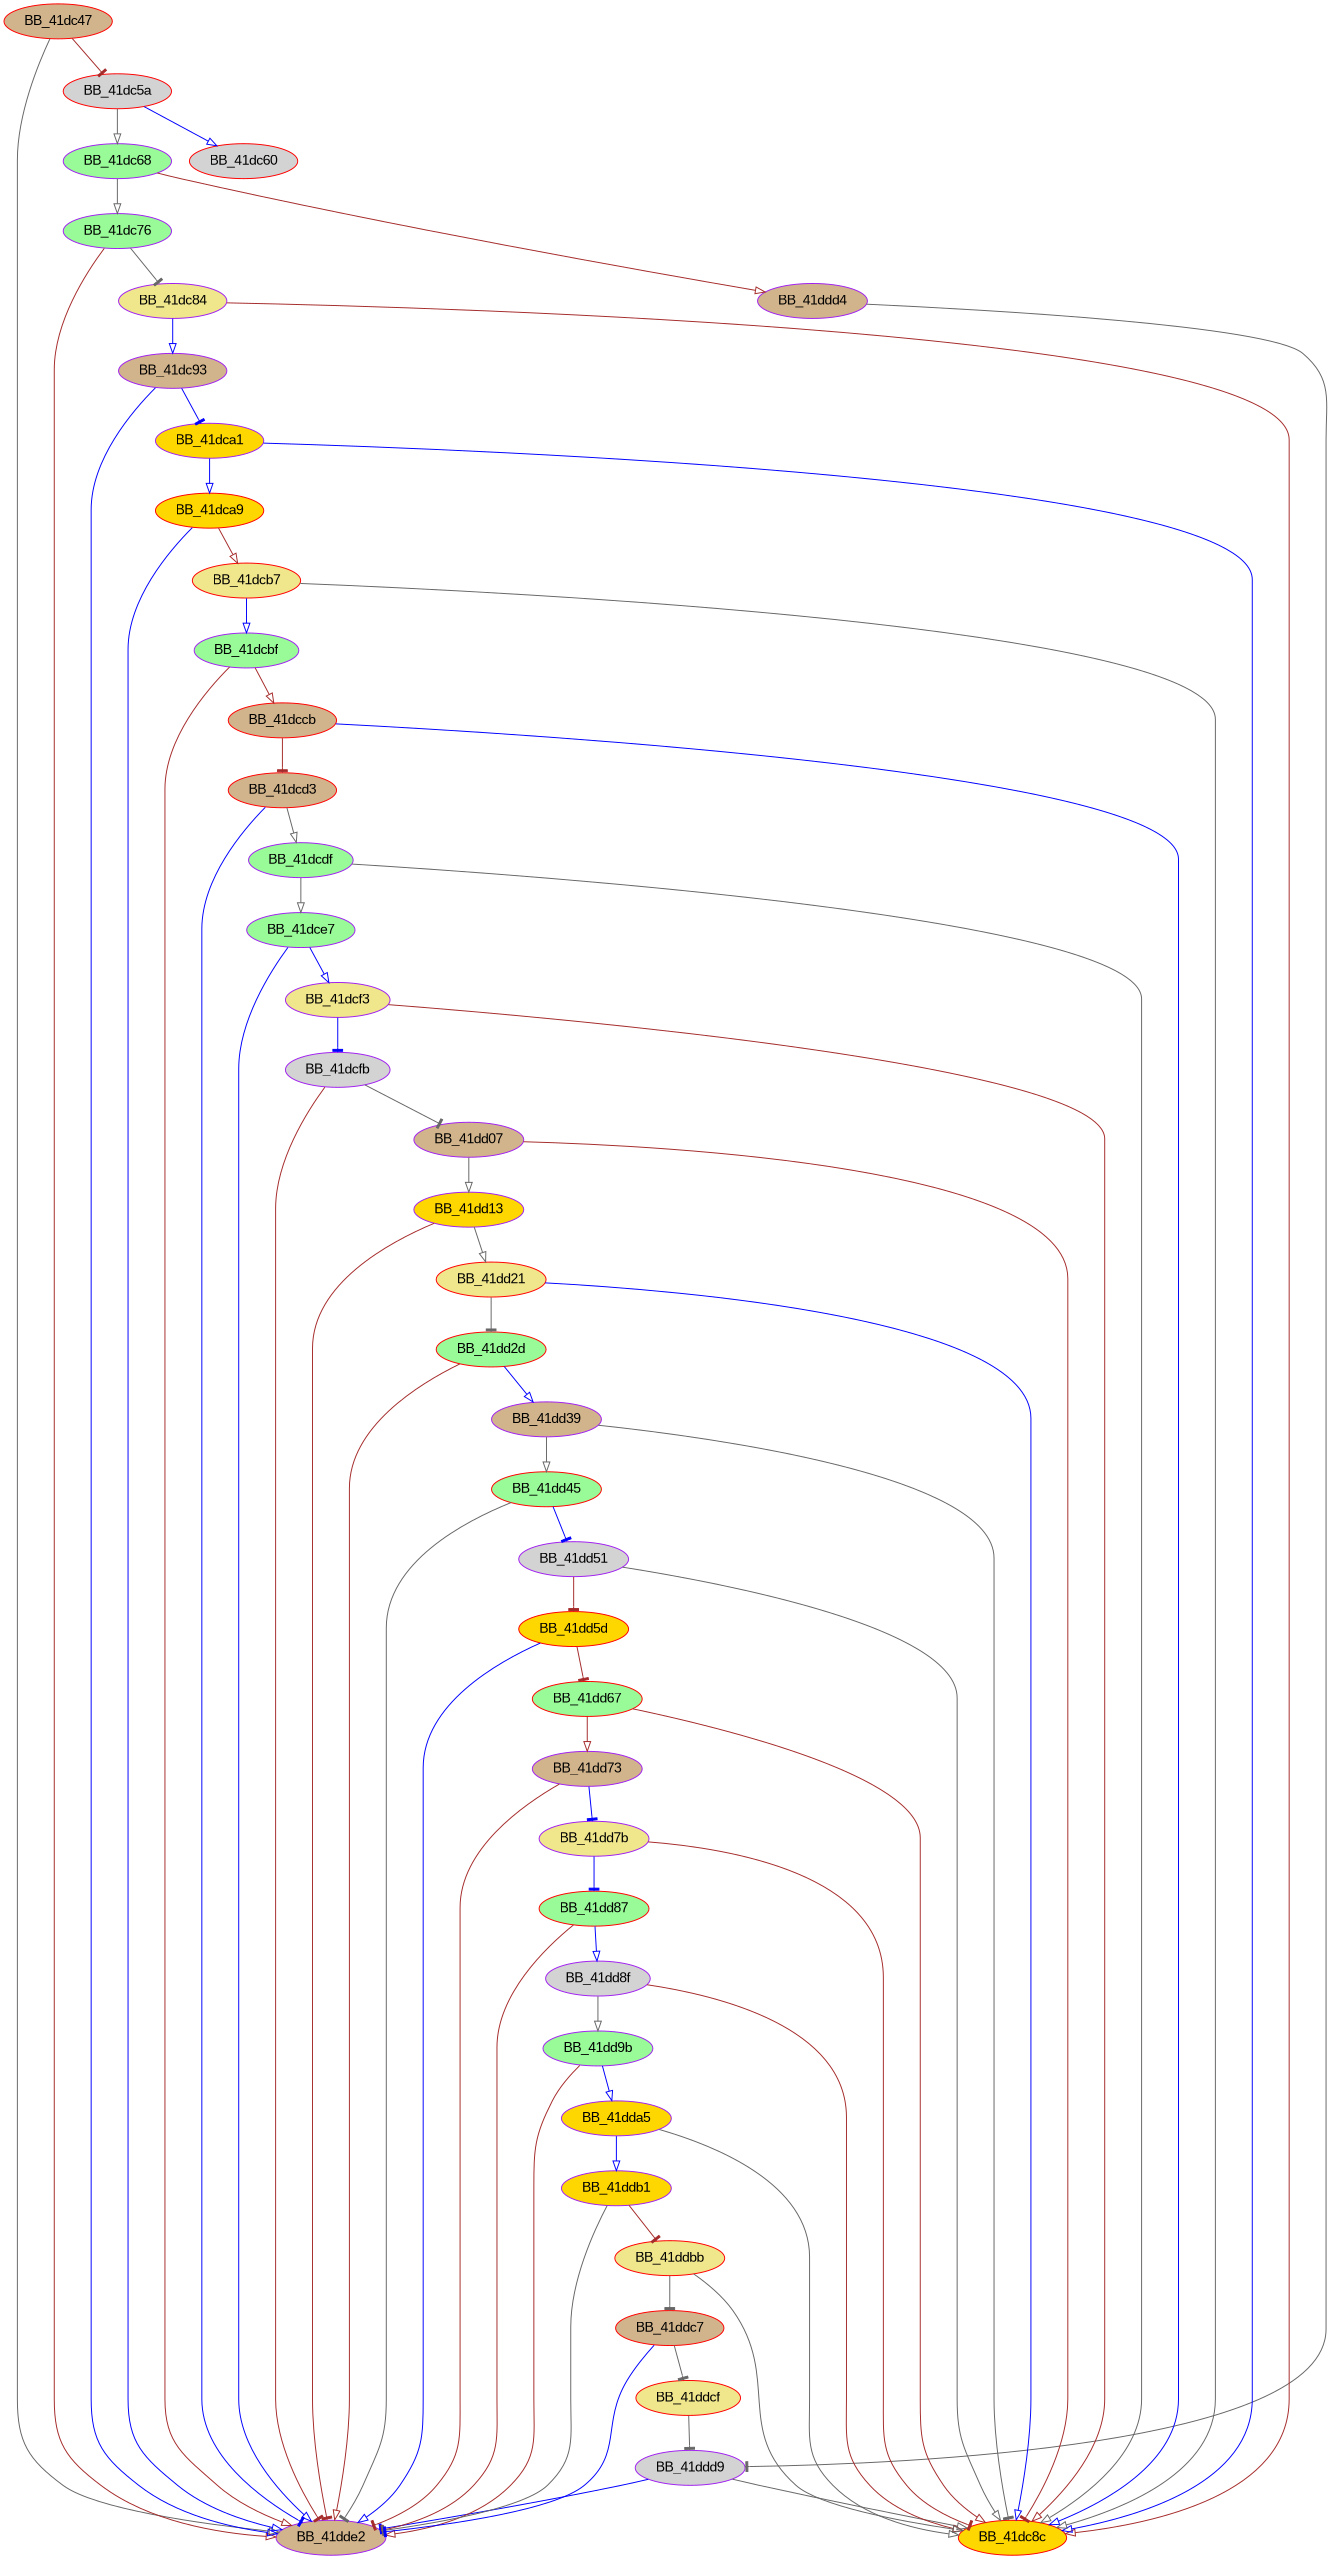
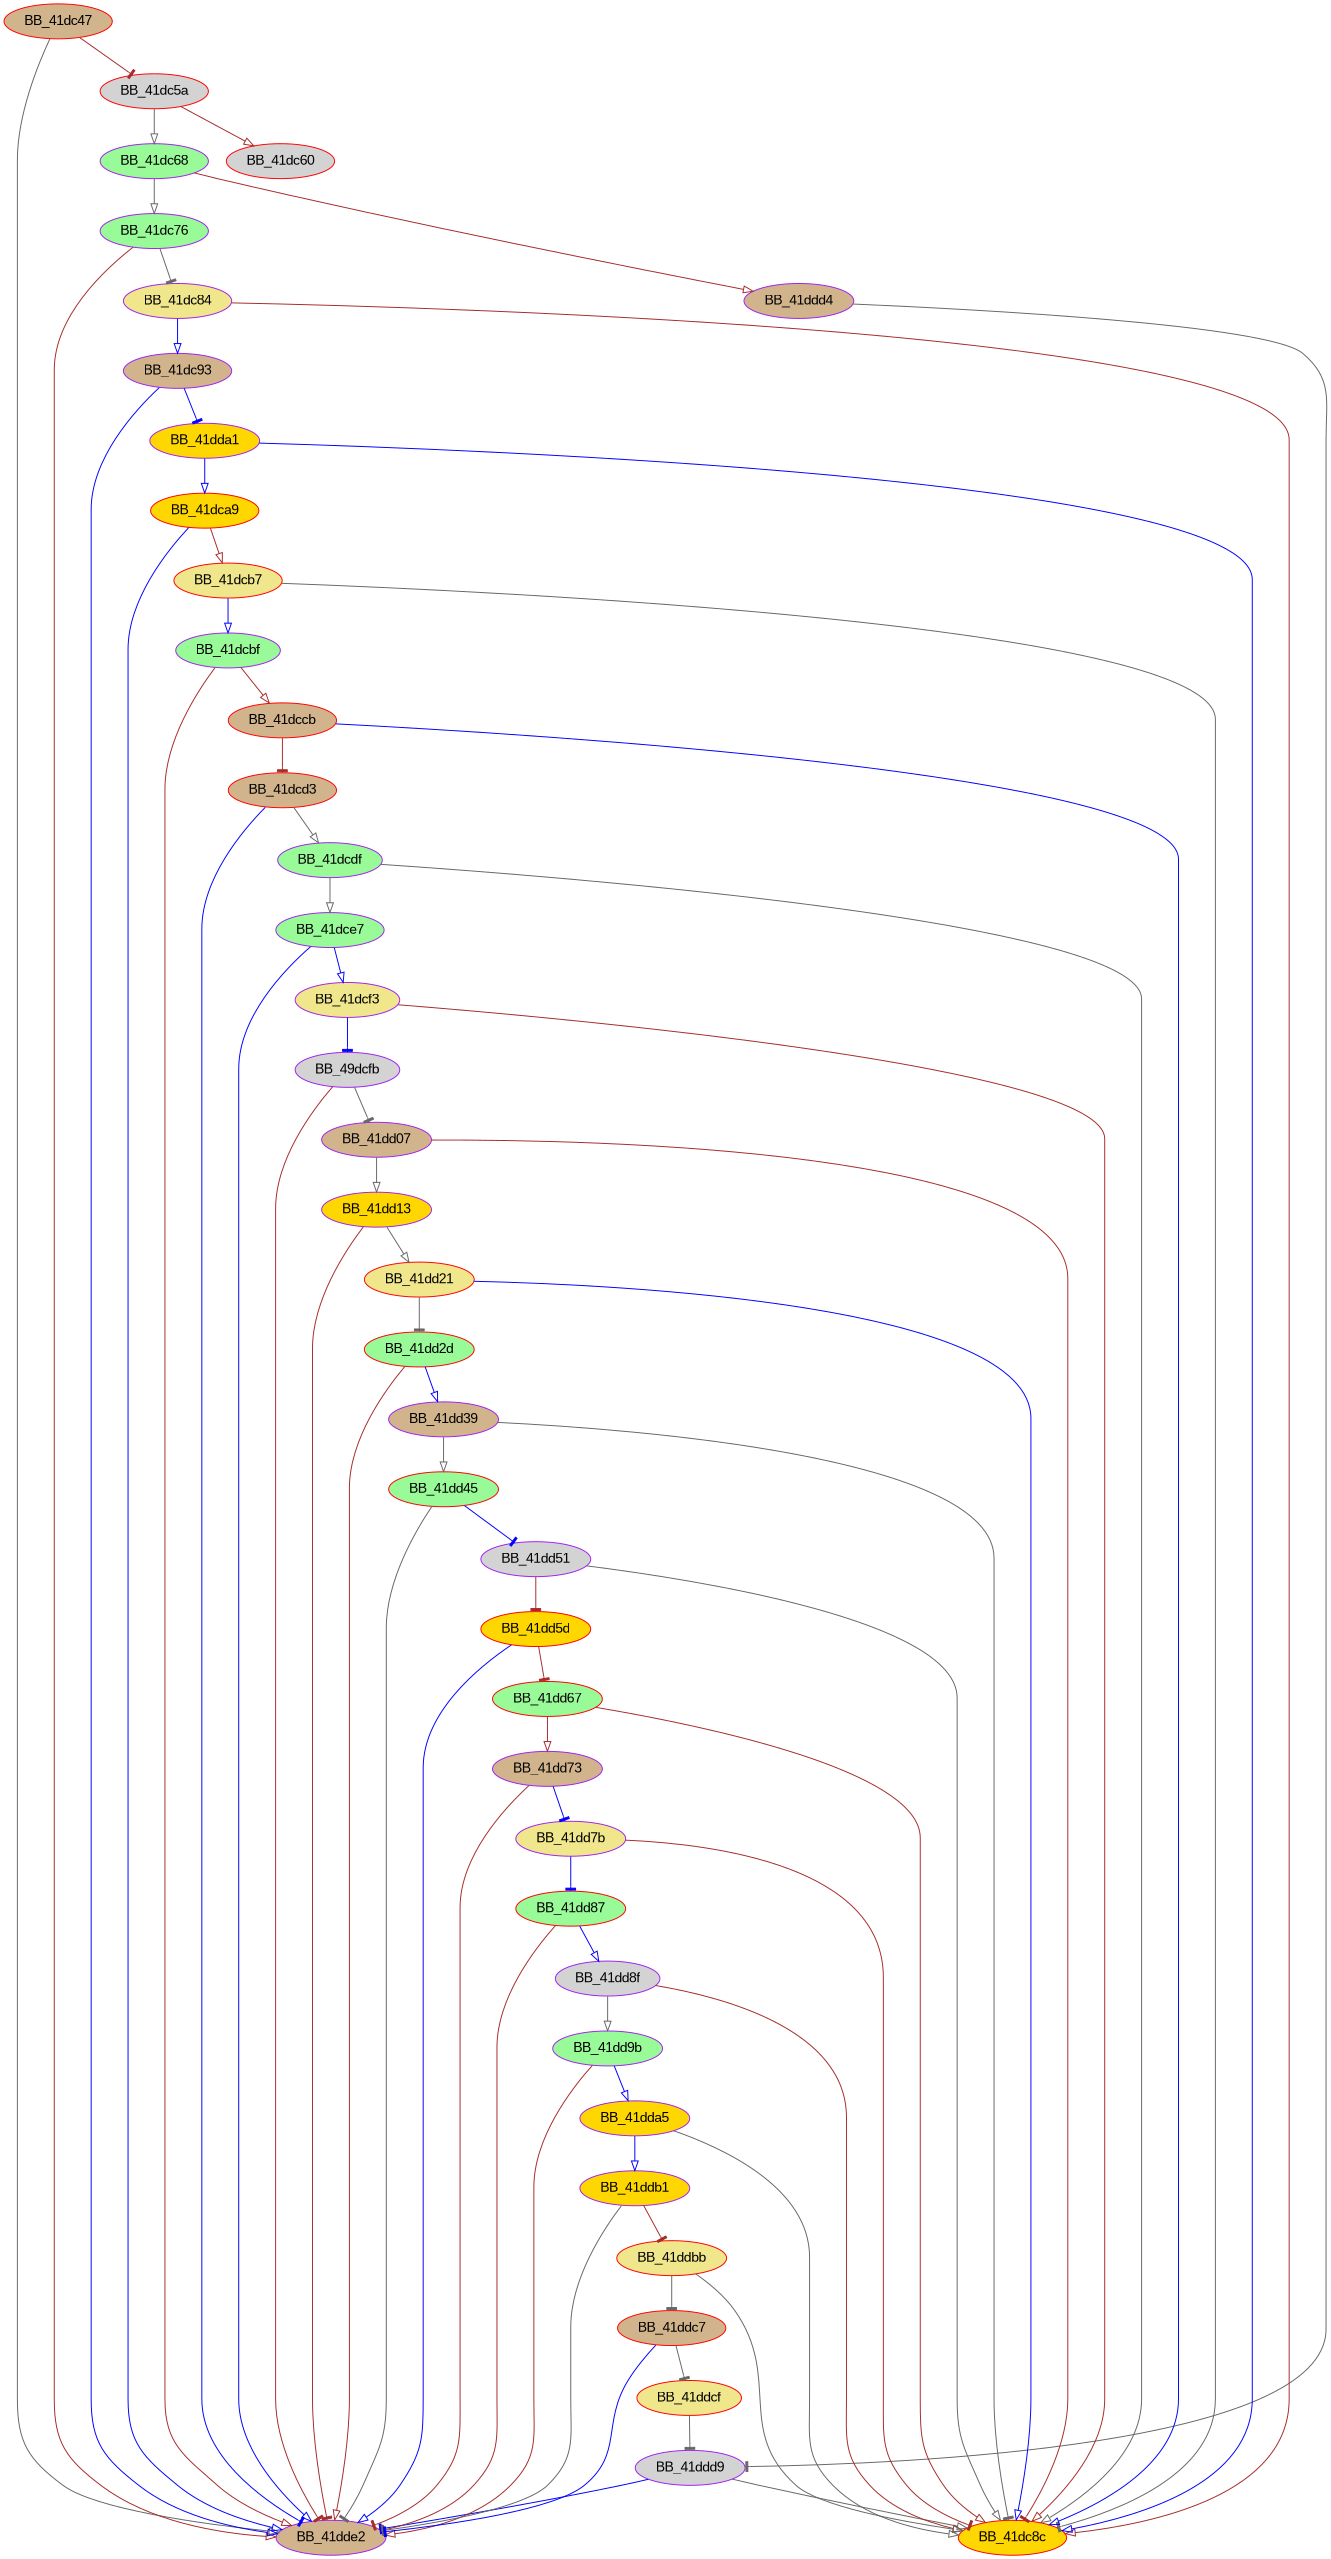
(176, 124) -> (213, 124)
(210, 441) -> (205, 441)
(338, 1070) -> (347, 1070)
(1215, 1195) -> (1215, 1188)
